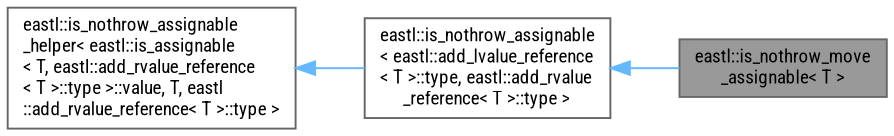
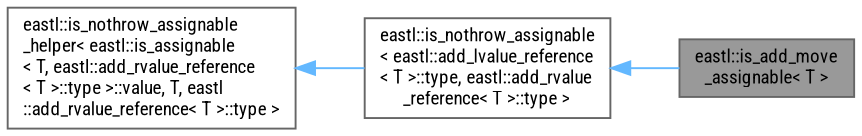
(783, 68) -> (767, 68)
